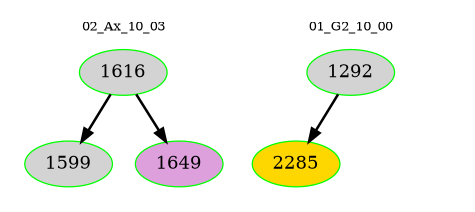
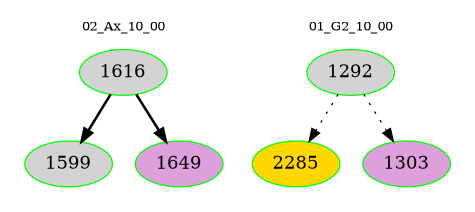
(124, 27) -> (124, 27)
(327, 112) -> (327, 112)
none -> (407, 164)
